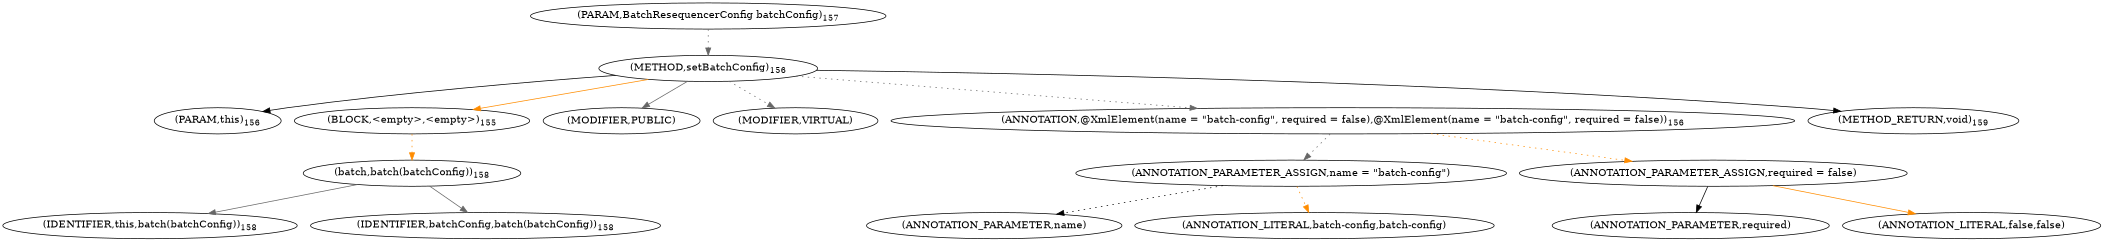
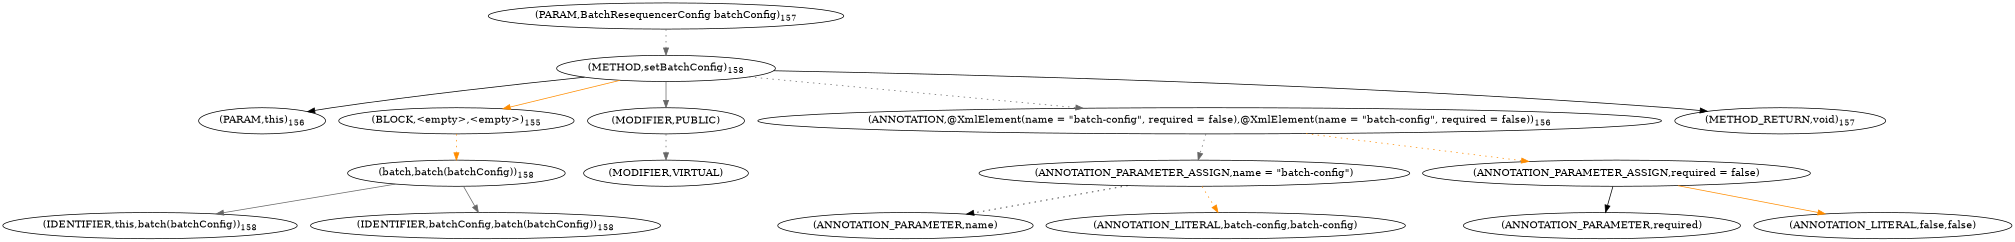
(778, 67) -> (736, 67)
(749, 93) -> (666, 143)
(1980, 120) -> (1847, 120)
